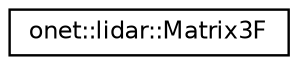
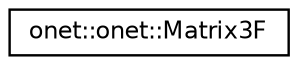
(149, 32) -> (149, 32)
